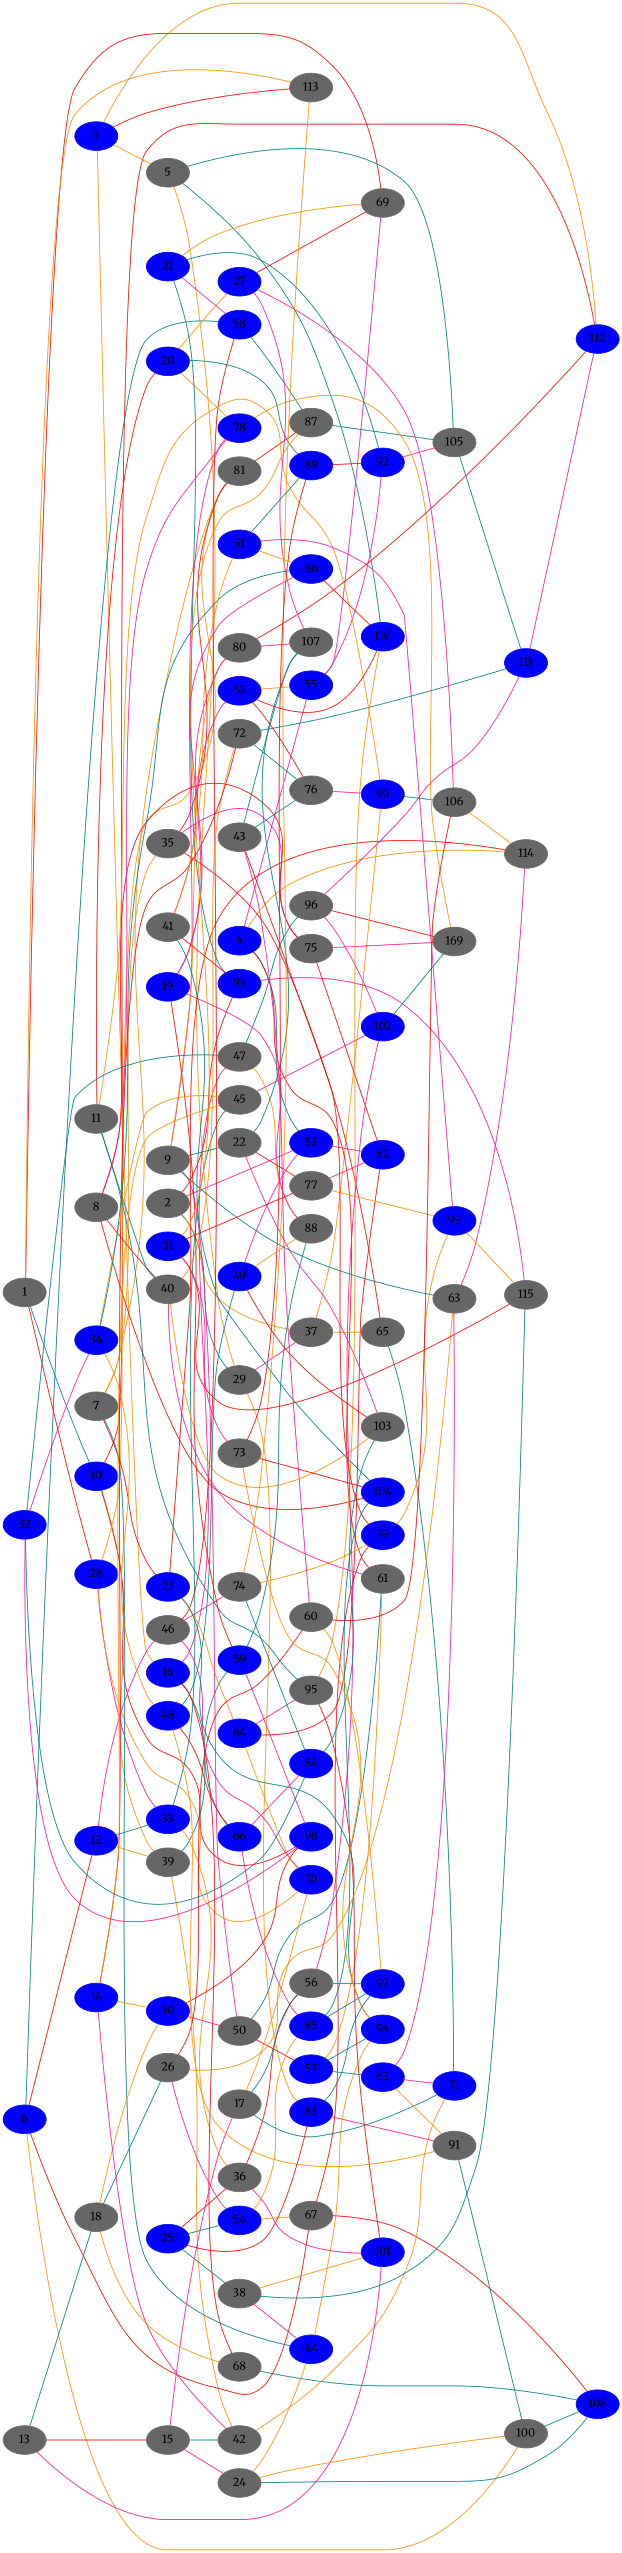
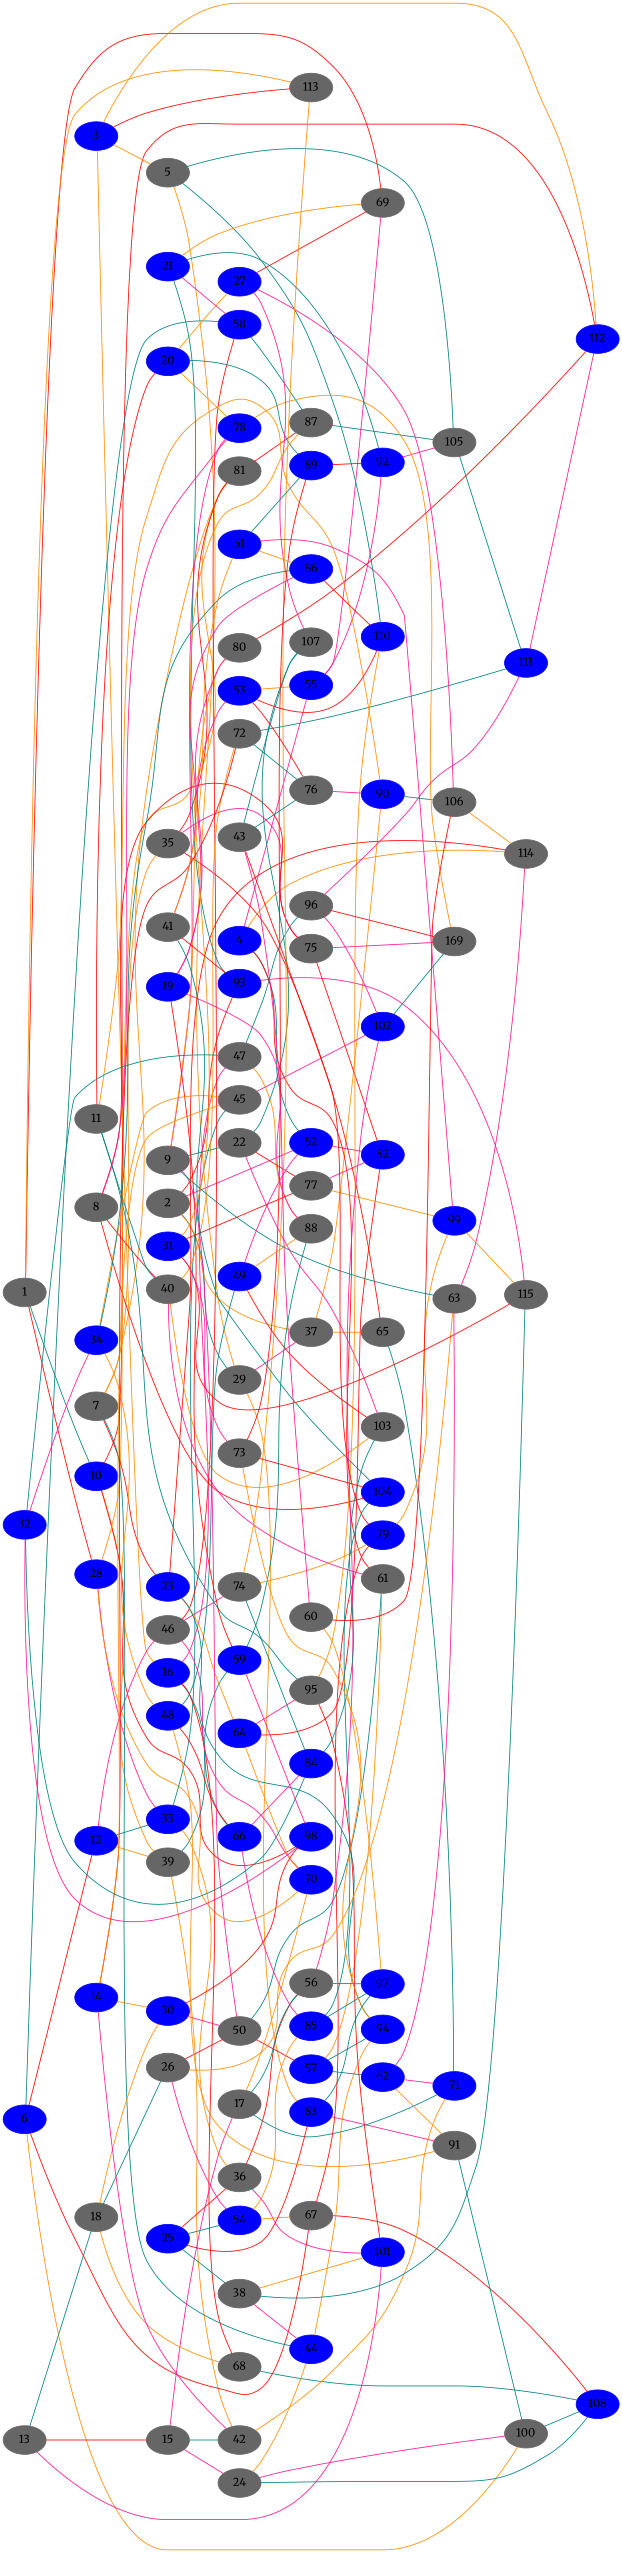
(275, 645) -> none
(199, 1918) -> (206, 2048)
(381, 2454) -> (381, 2454)
